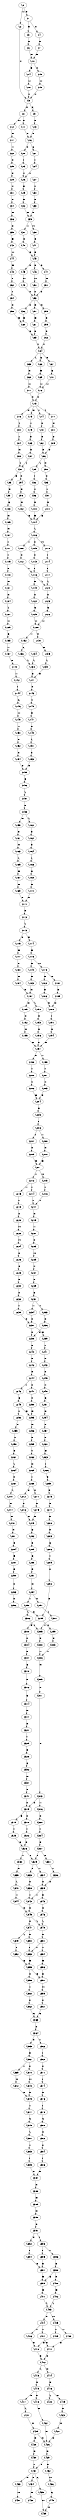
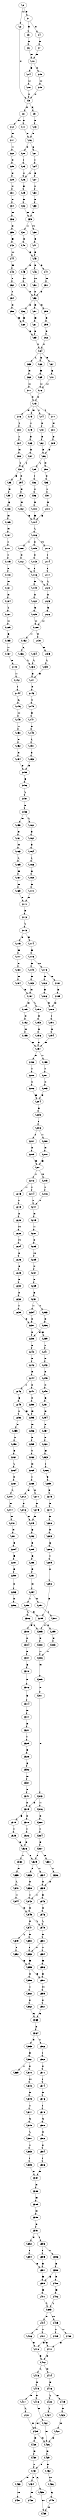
none -> (35, 172)
(16, 2086) -> none
(49, 2310) -> (49, 2310)
none -> (48, 2415)
